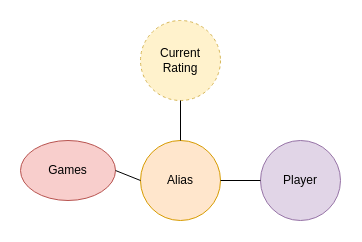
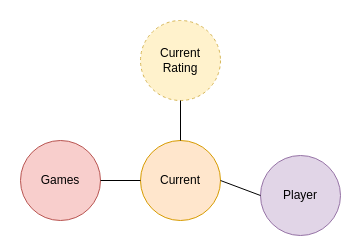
(68, 171) -> (61, 181)
(181, 181) -> (181, 181)
(301, 181) -> (301, 196)
